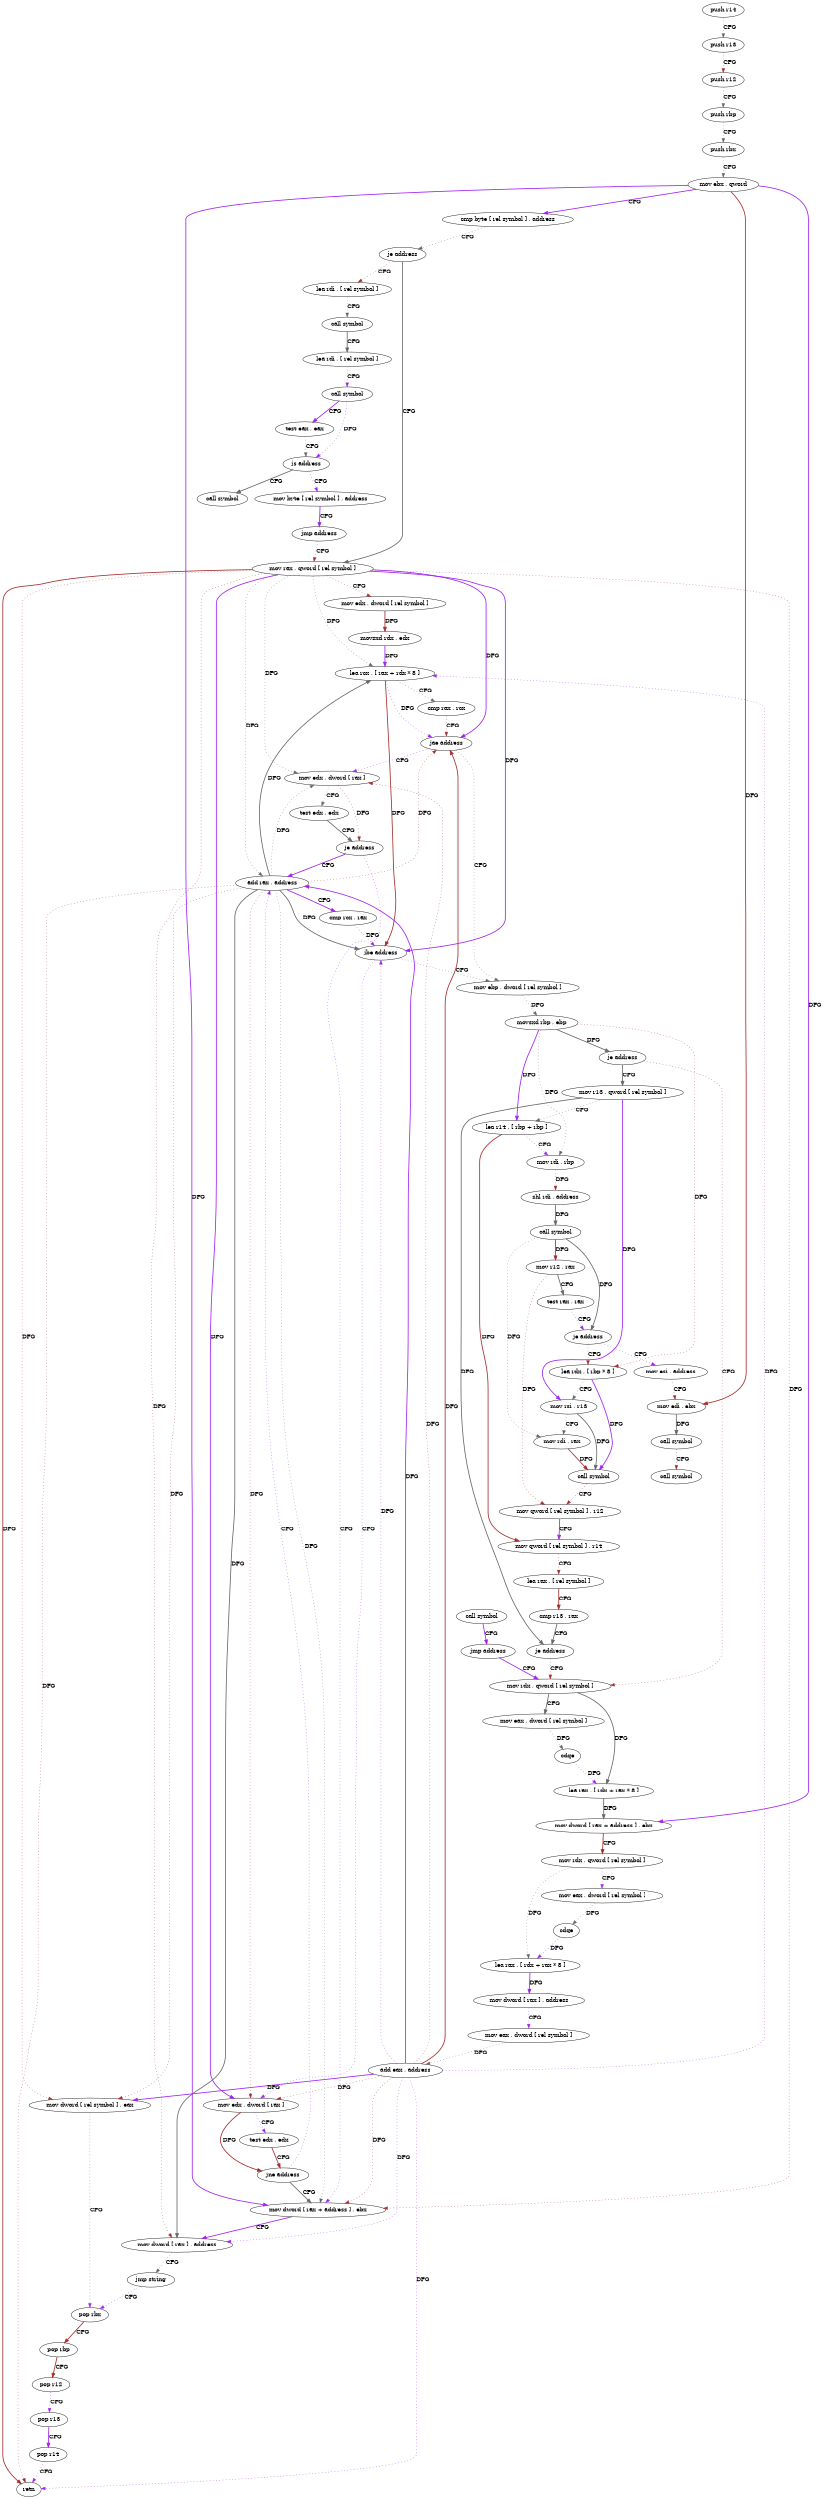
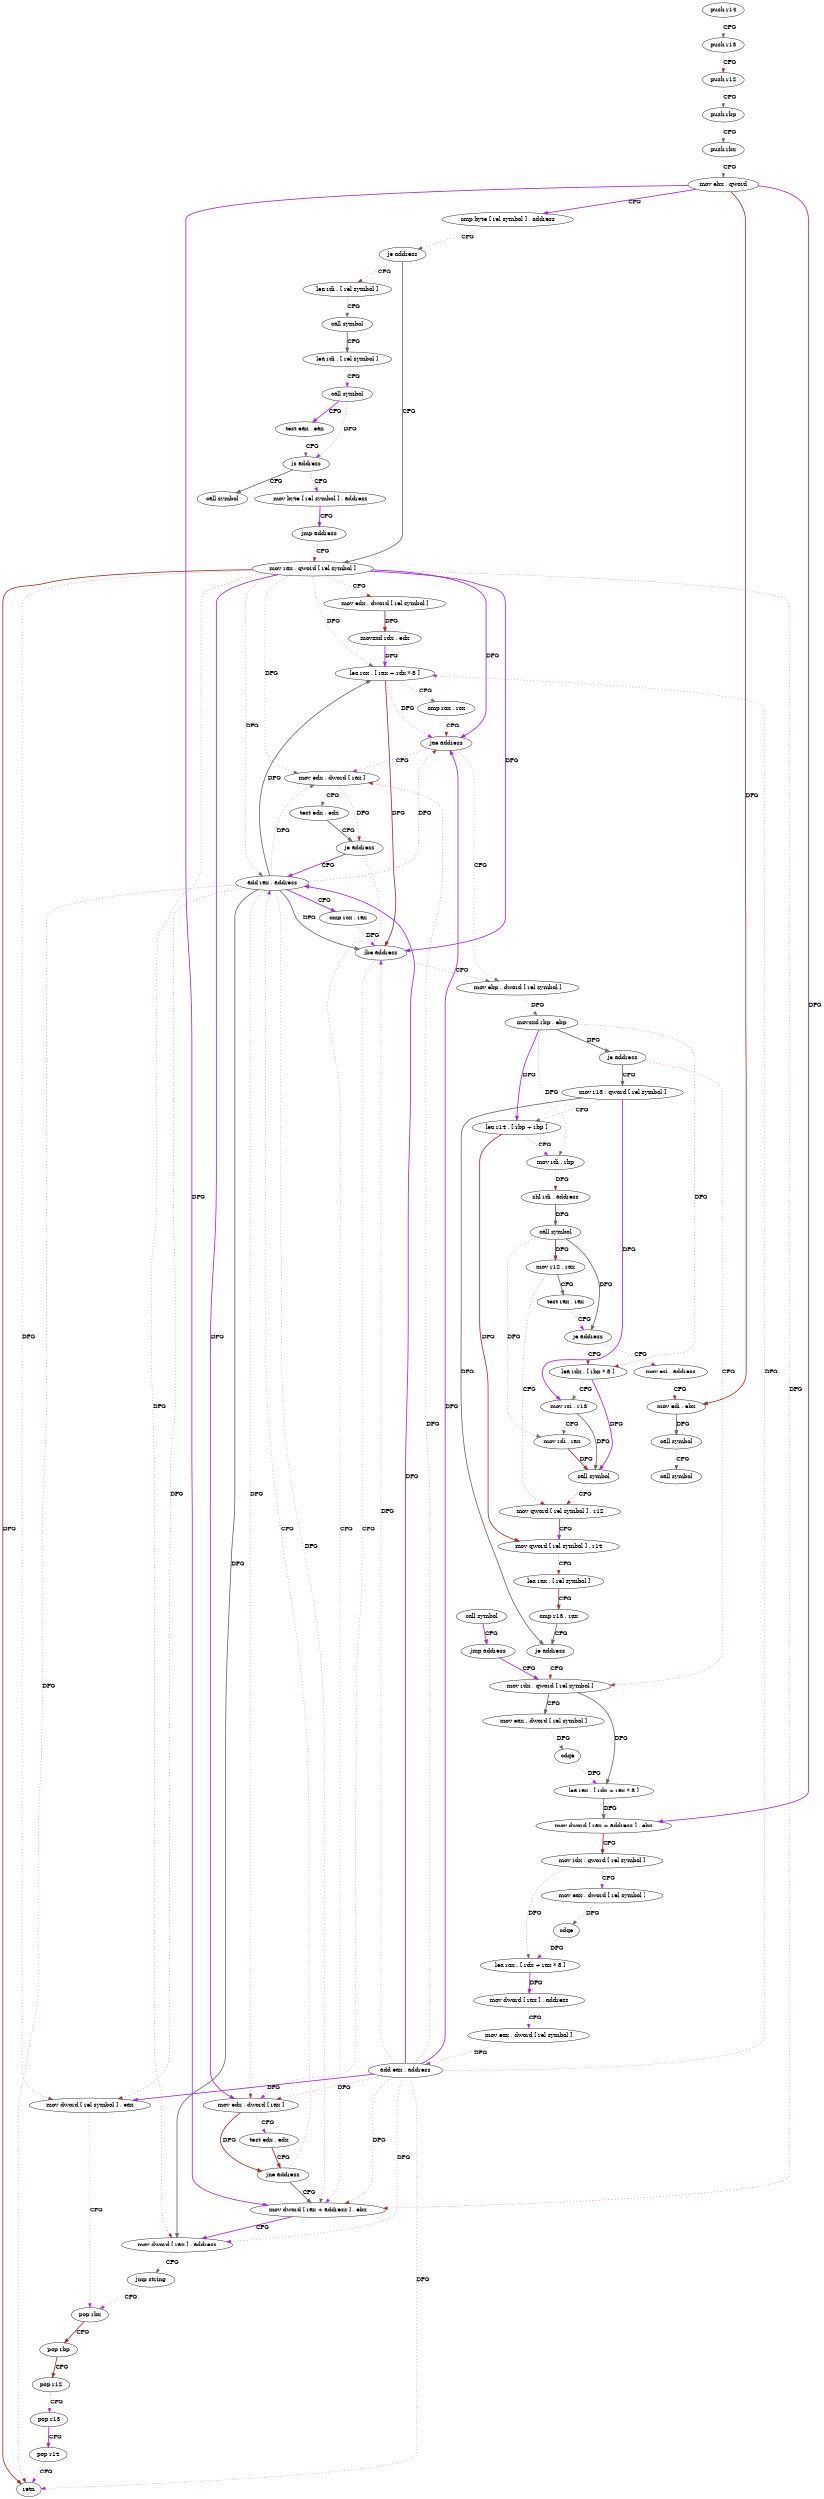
(529, 1389) -> (529, 1389)
(445, 1413) -> (445, 1413)
